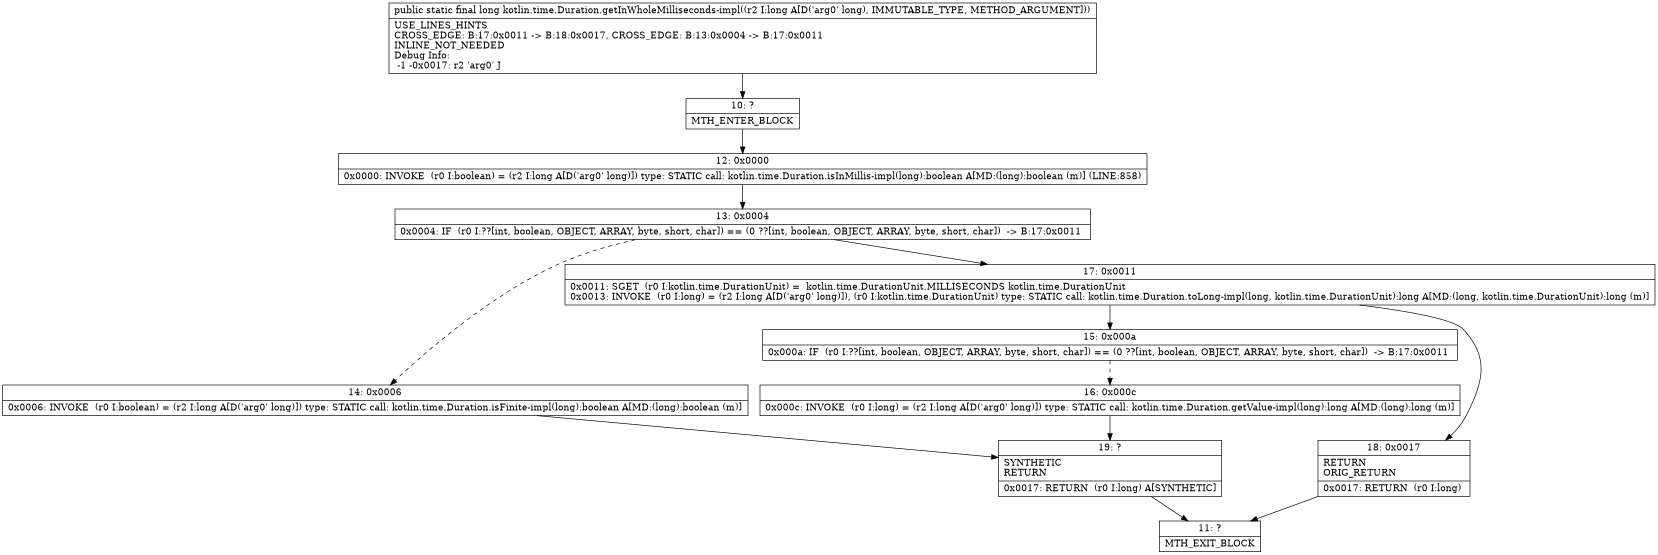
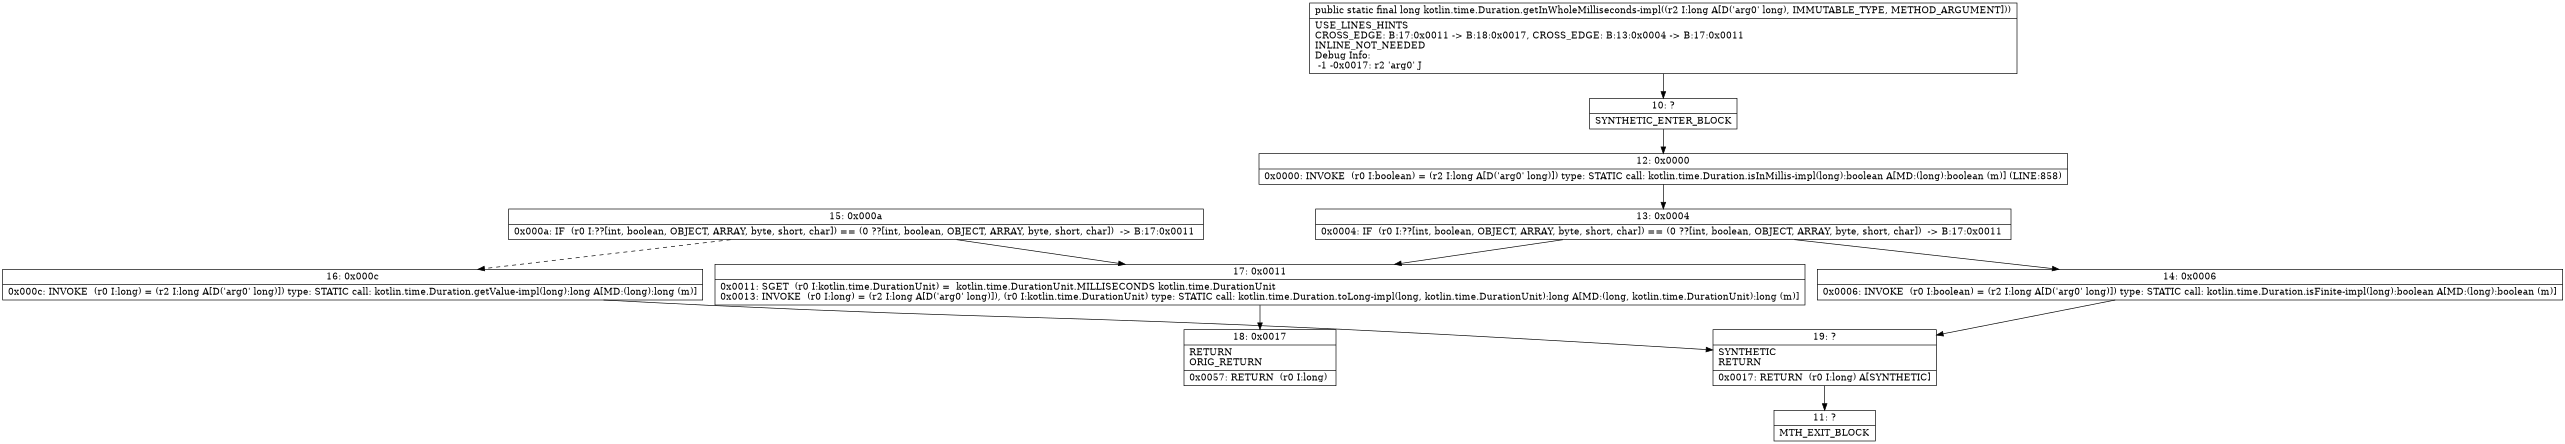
(743, 121) -> (1663, 121)
(506, 293) -> (1923, 254)
(1110, 314) -> (1038, 252)
(1394, 488) -> (1260, 378)
(1288, 508) -> none
